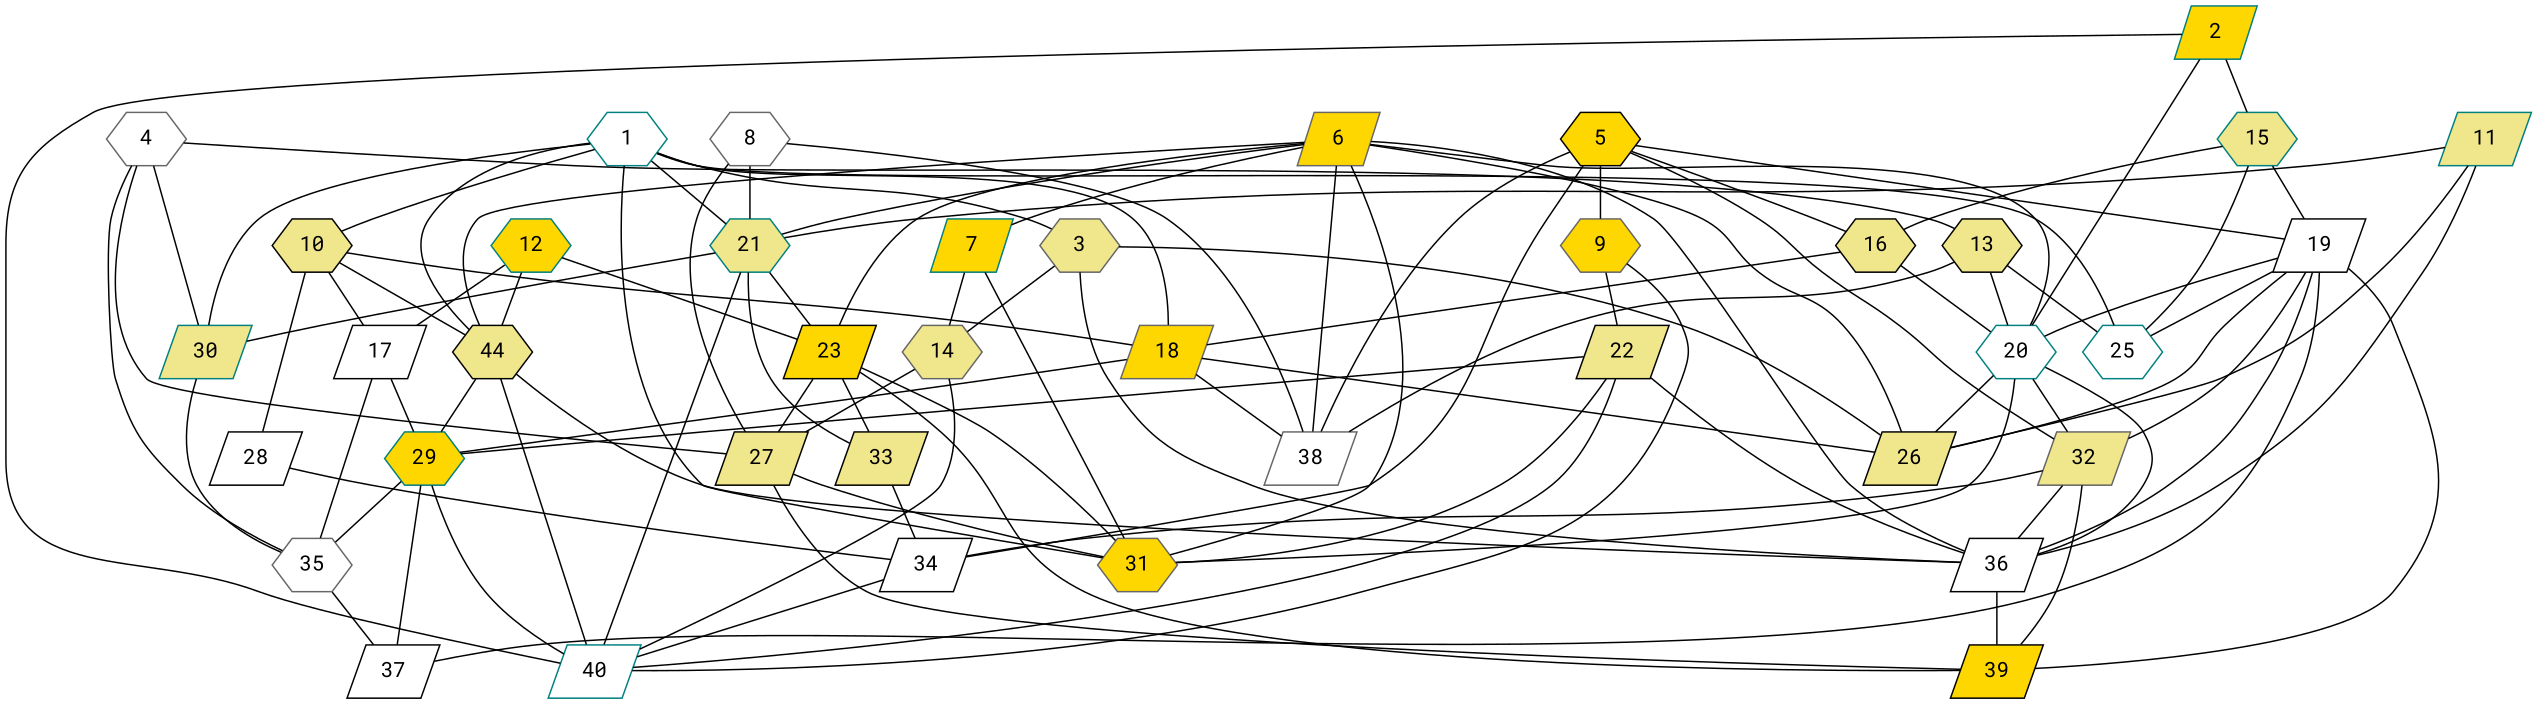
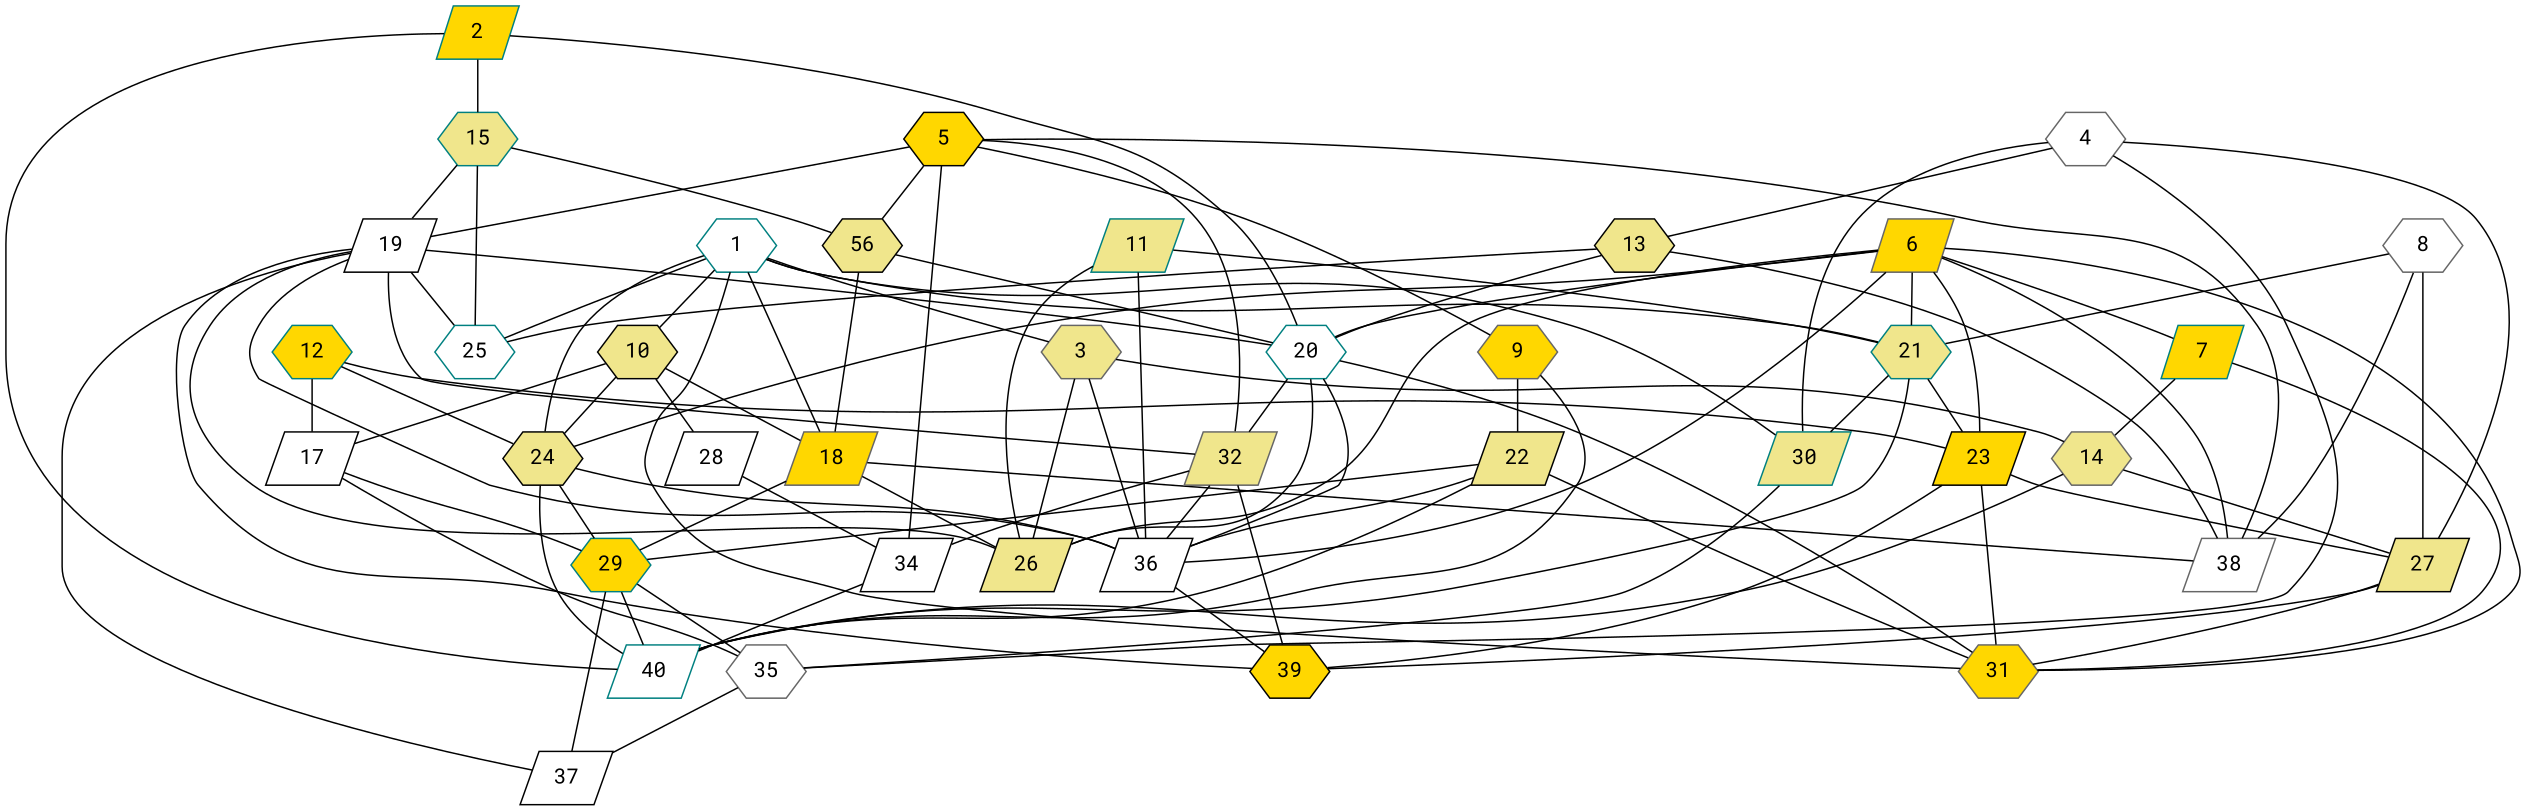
(1876, 246) -> (862, 246)
(493, 352) -> (543, 459)
(882, 459) -> none
(1997, 672) -> (1290, 672)
